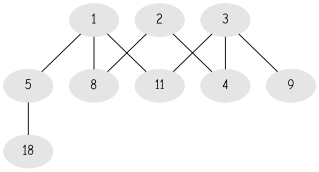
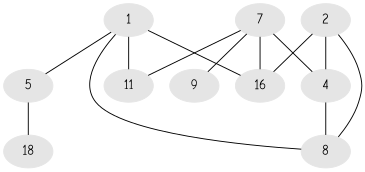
(225, 20) -> (260, 20)
none -> (260, 86)
none -> (326, 119)
